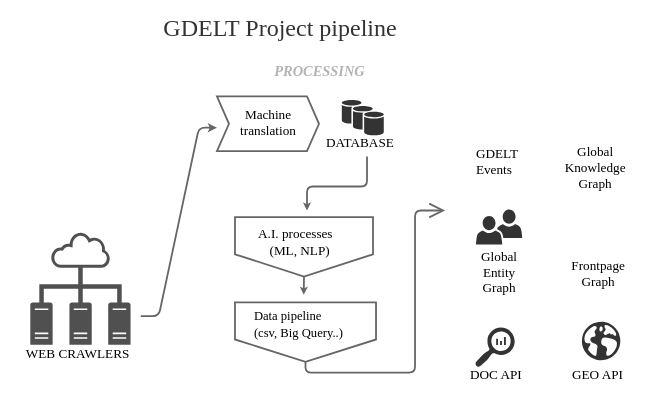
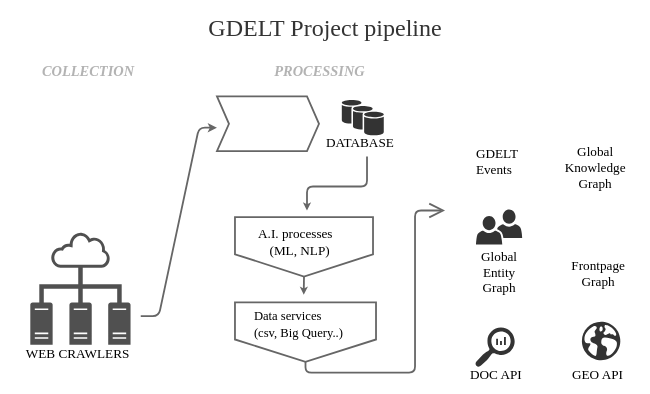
(280, 27) -> (325, 27)
none -> (92, 70)
(268, 117) -> none
(293, 316) -> (297, 316)
